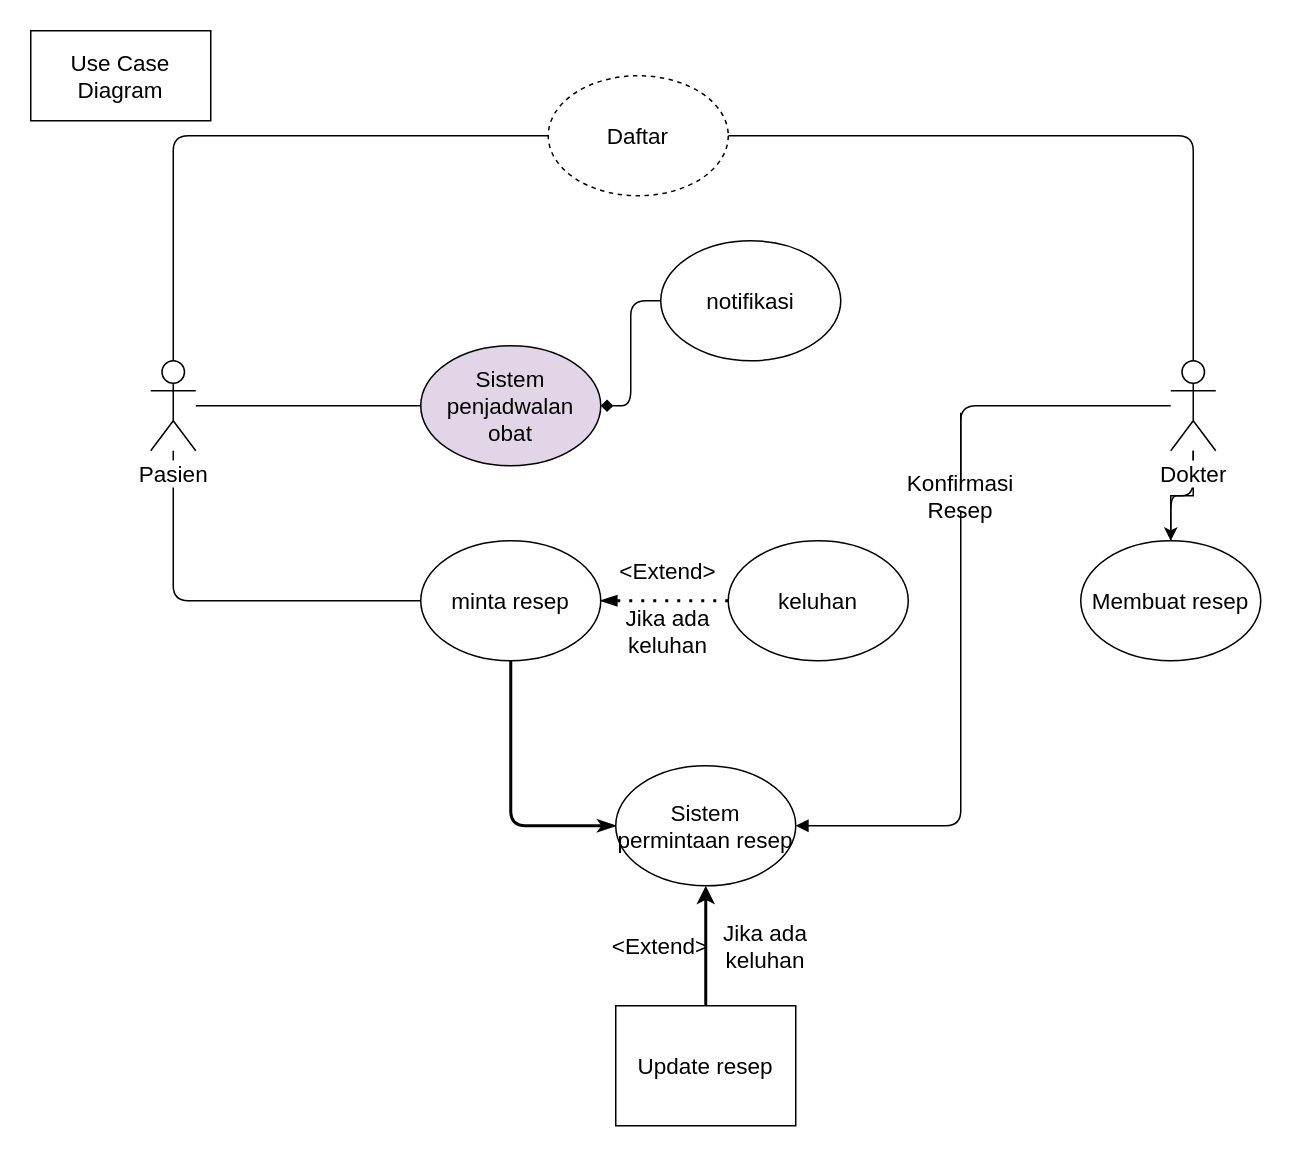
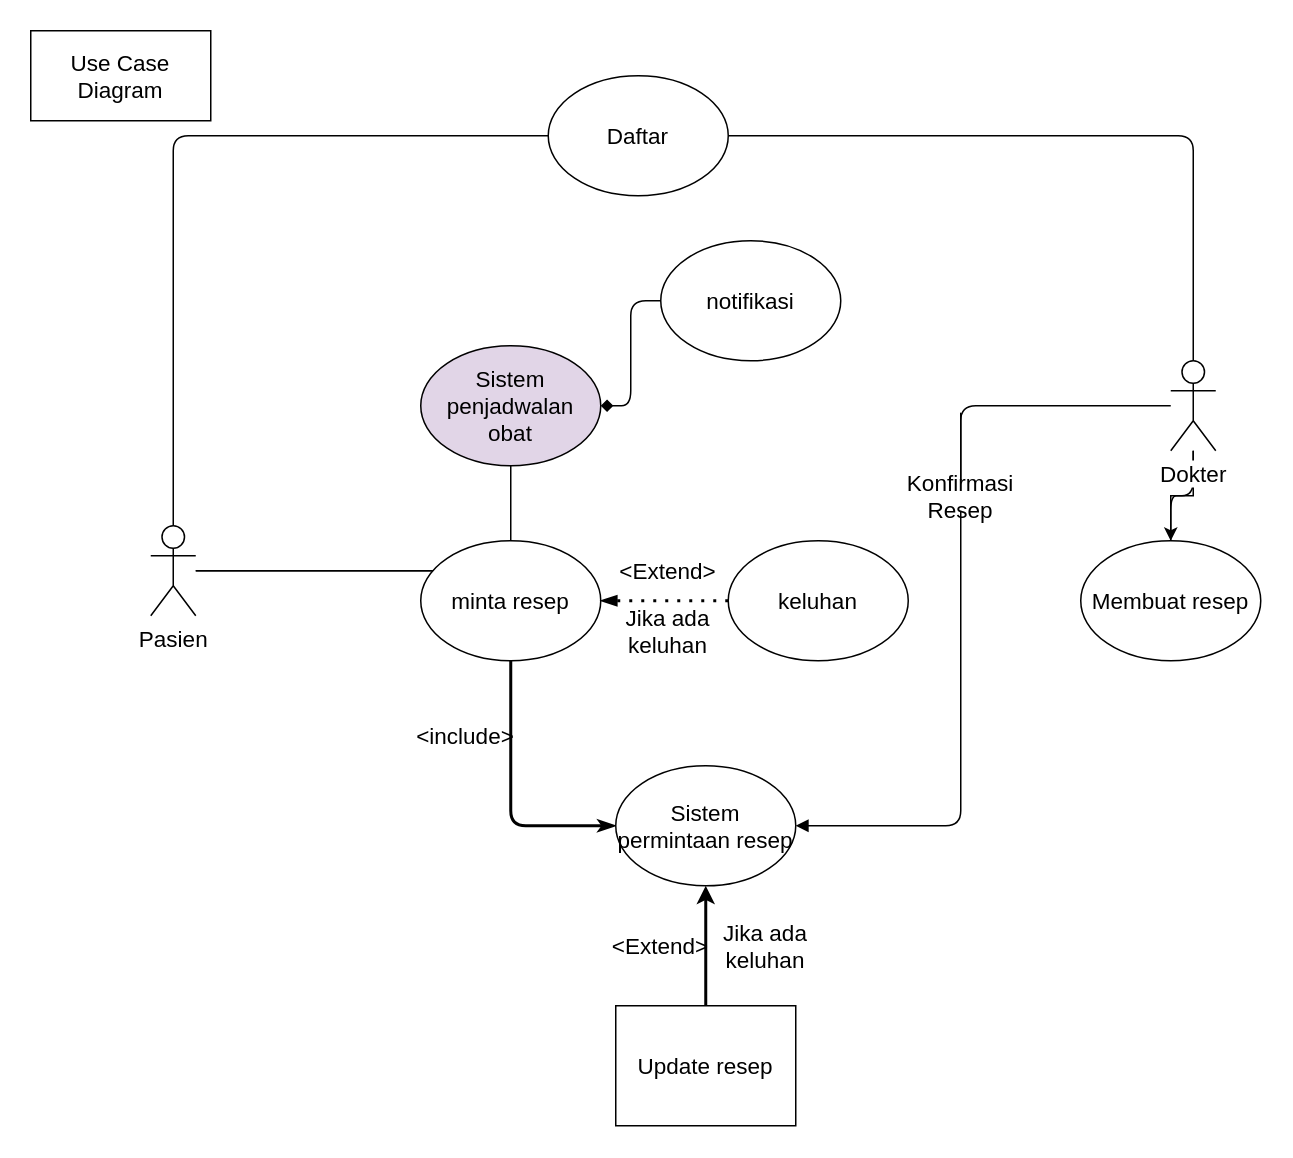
(638, 136) -> (638, 136)
(173, 406) -> (173, 571)
none -> (466, 736)
